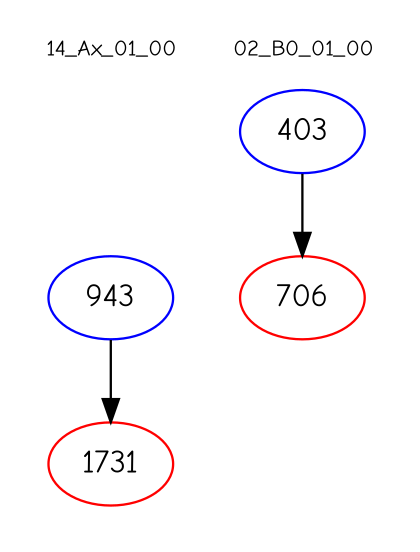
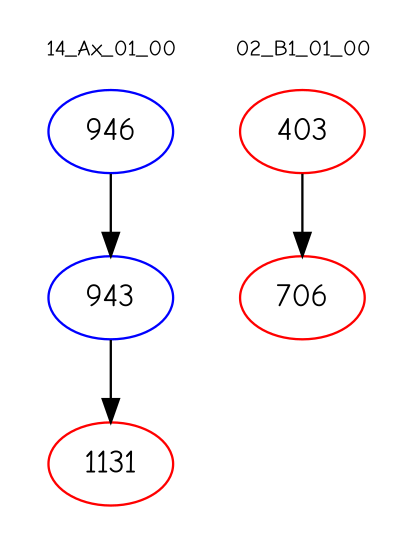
(304, 50) -> (304, 50)
none -> (111, 132)
(302, 132) -> (302, 132)
(111, 464) -> (111, 464)
